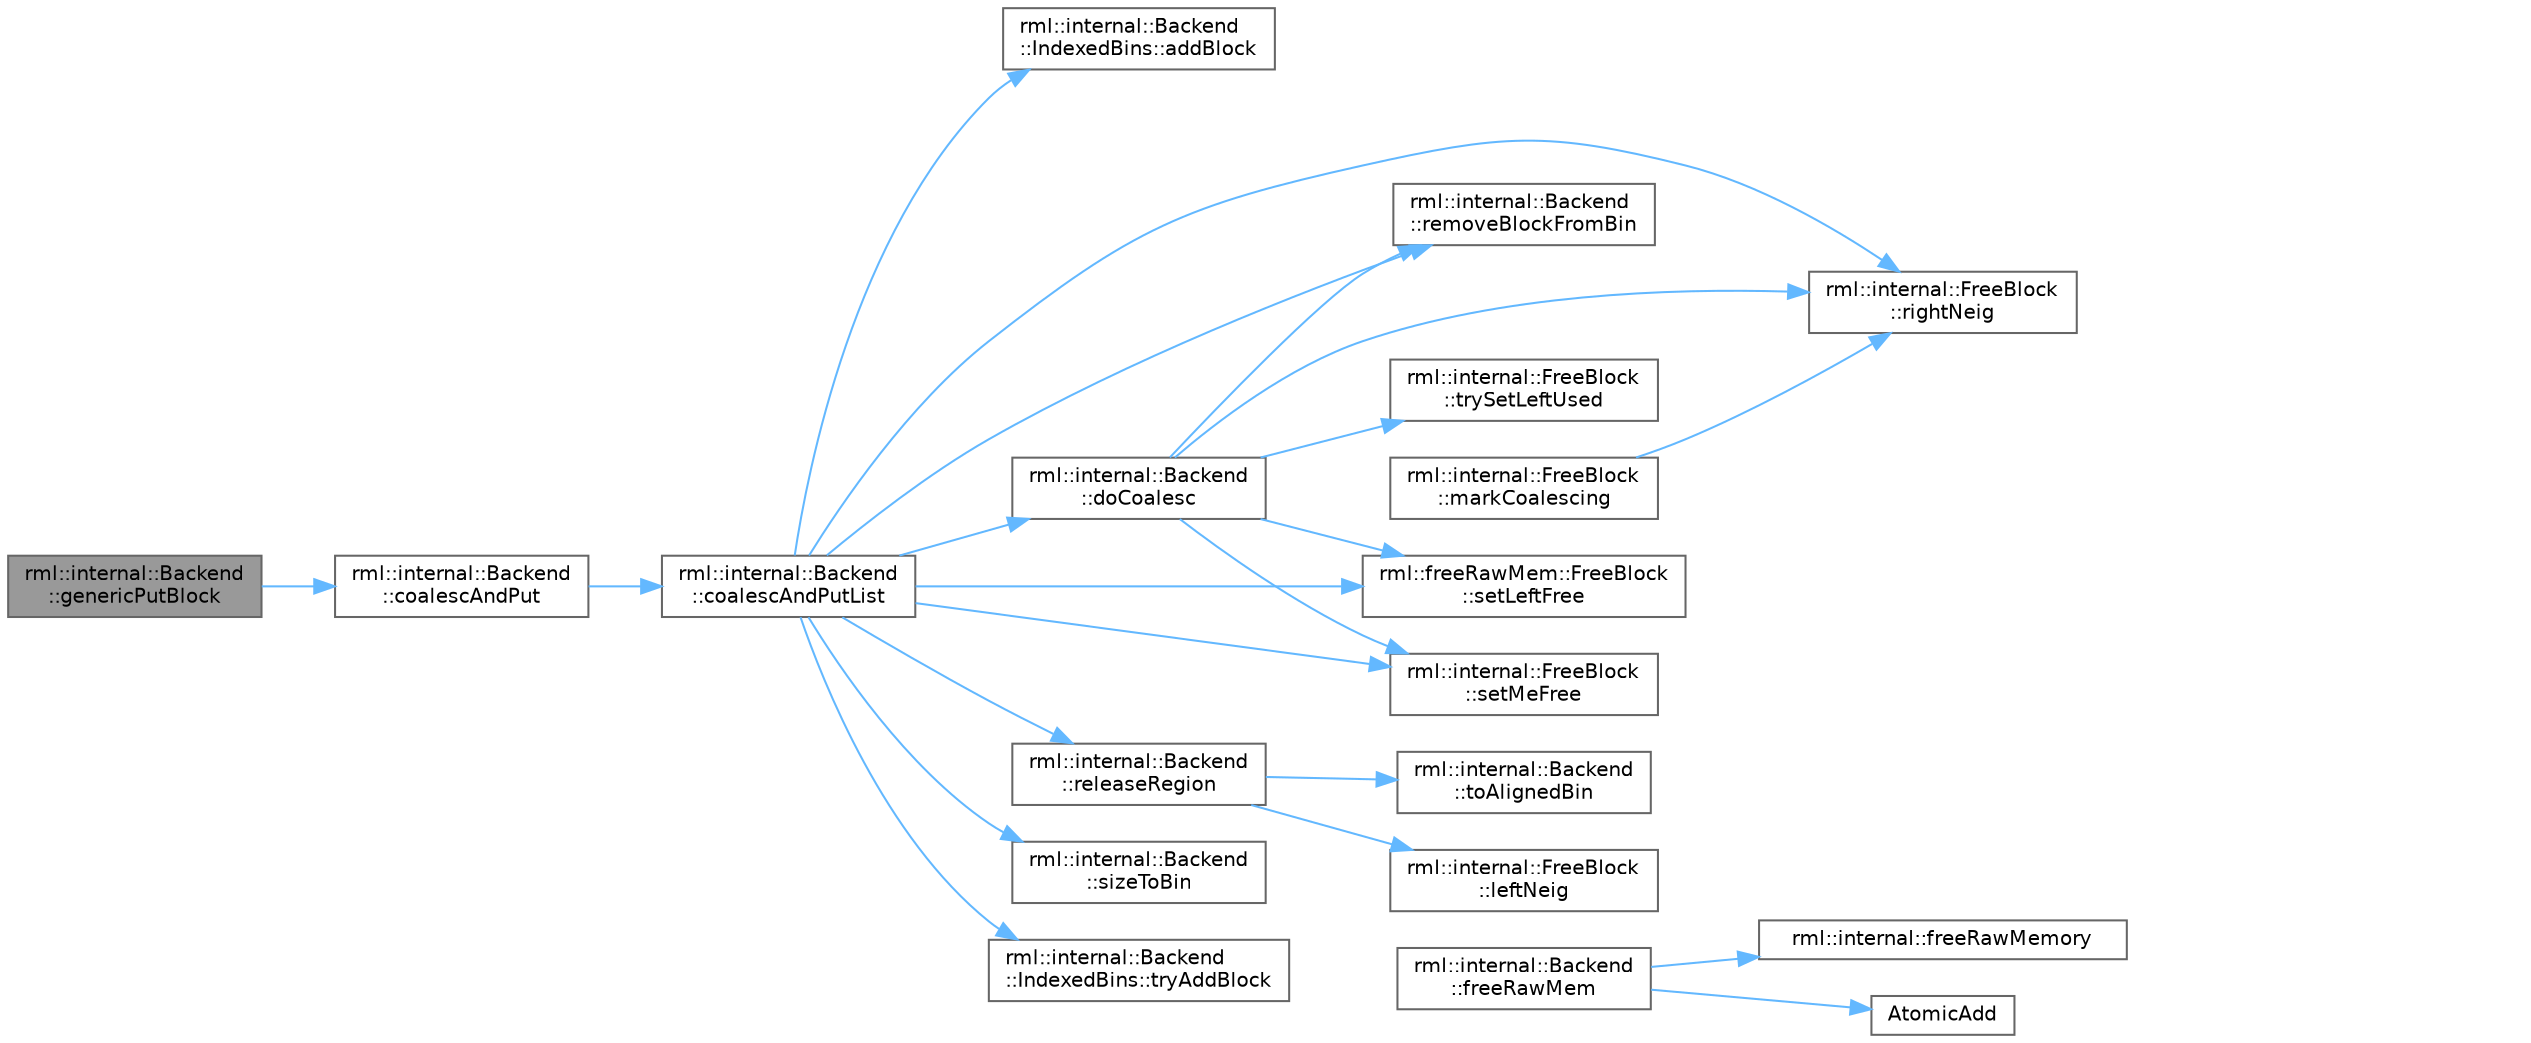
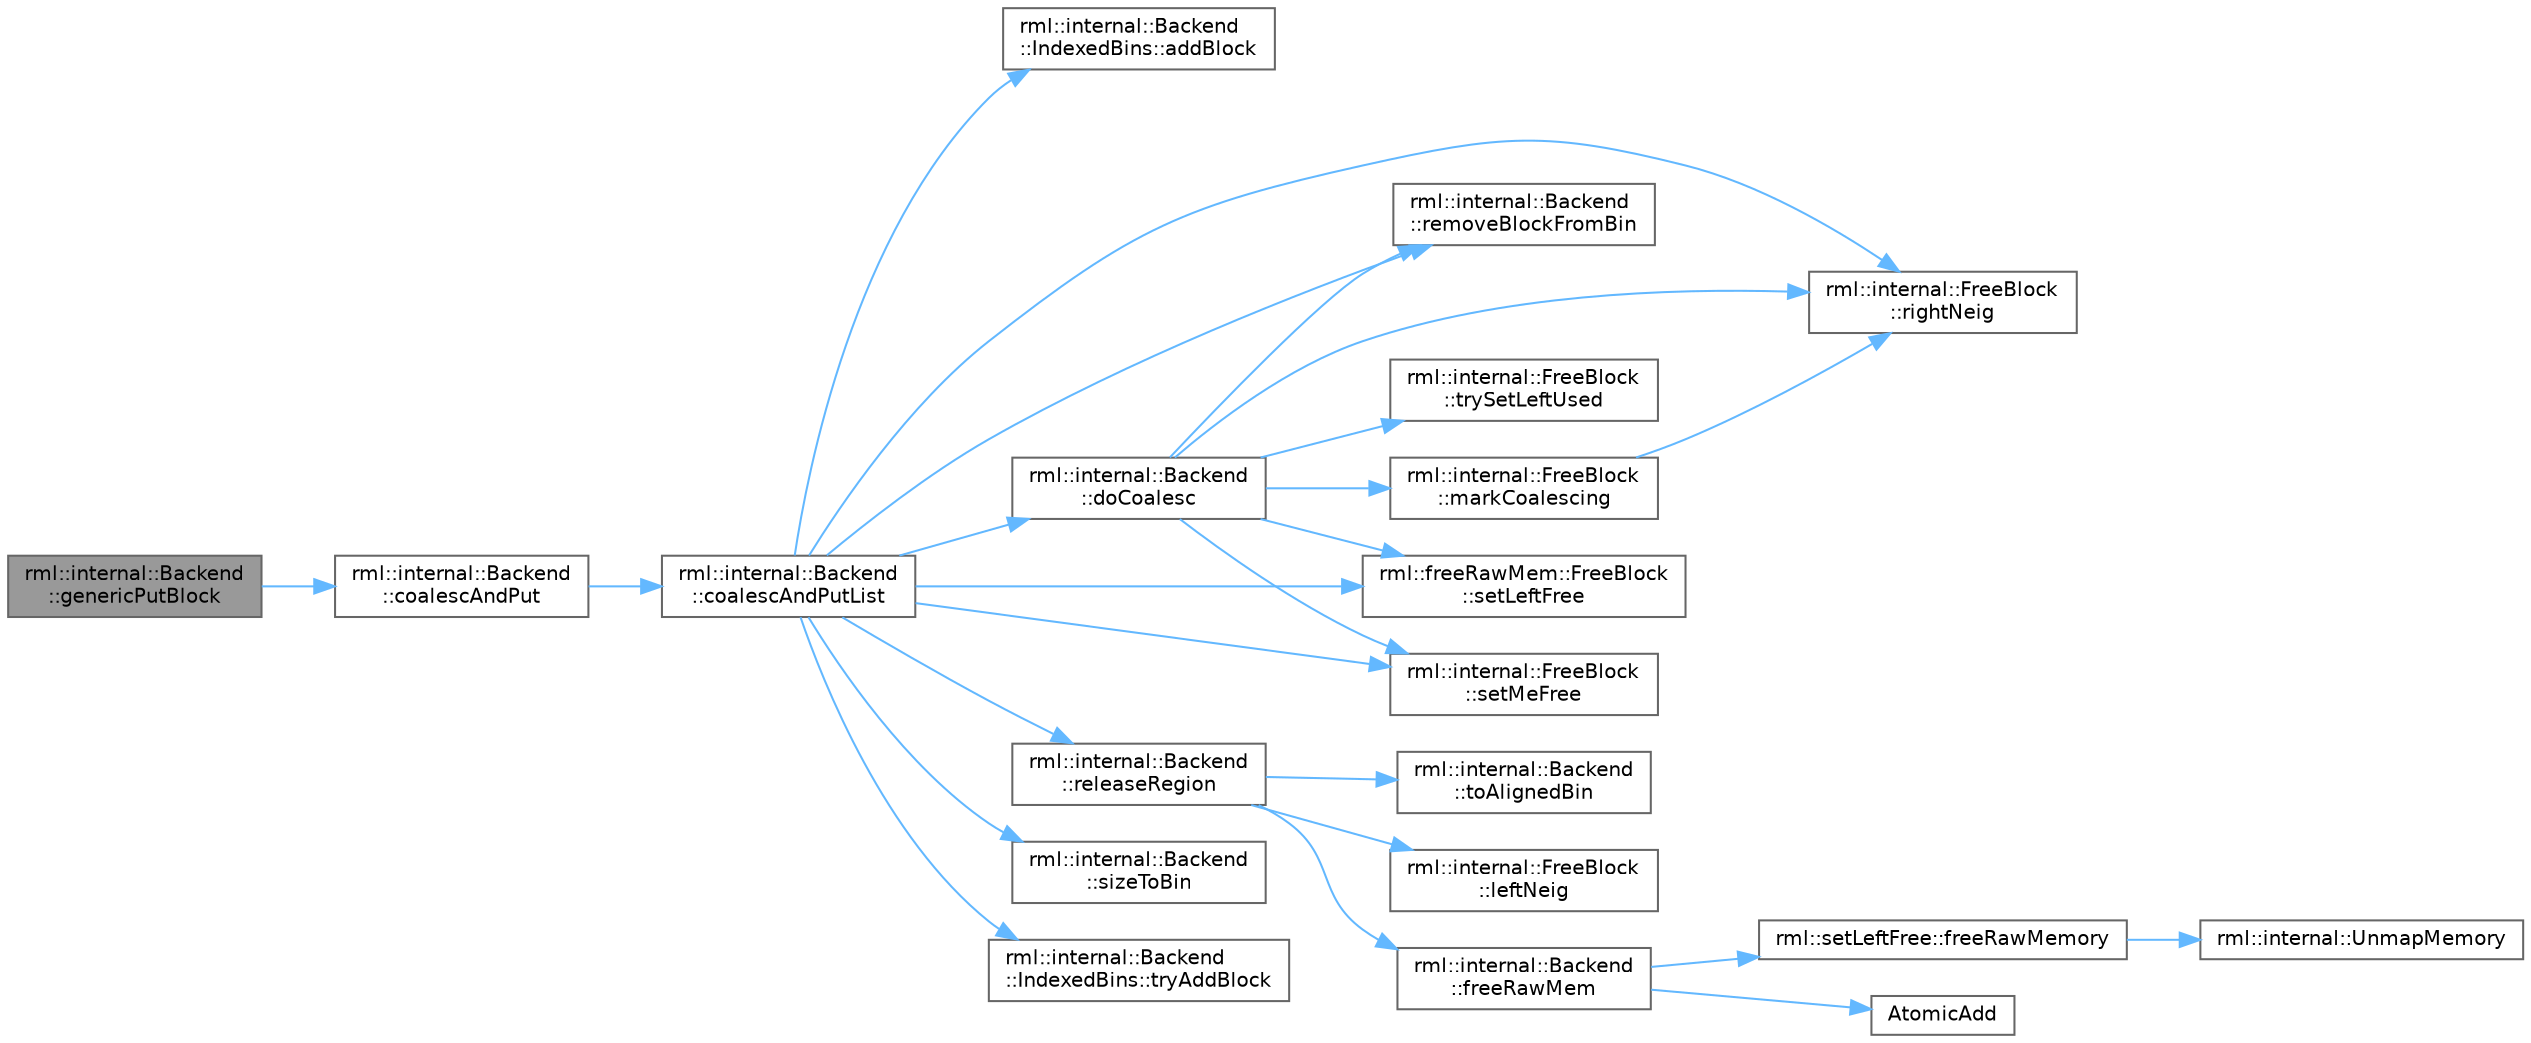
none -> (1317, 488)
none -> (1323, 869)
(1943, 940) -> (1943, 940)
none -> (2362, 940)
